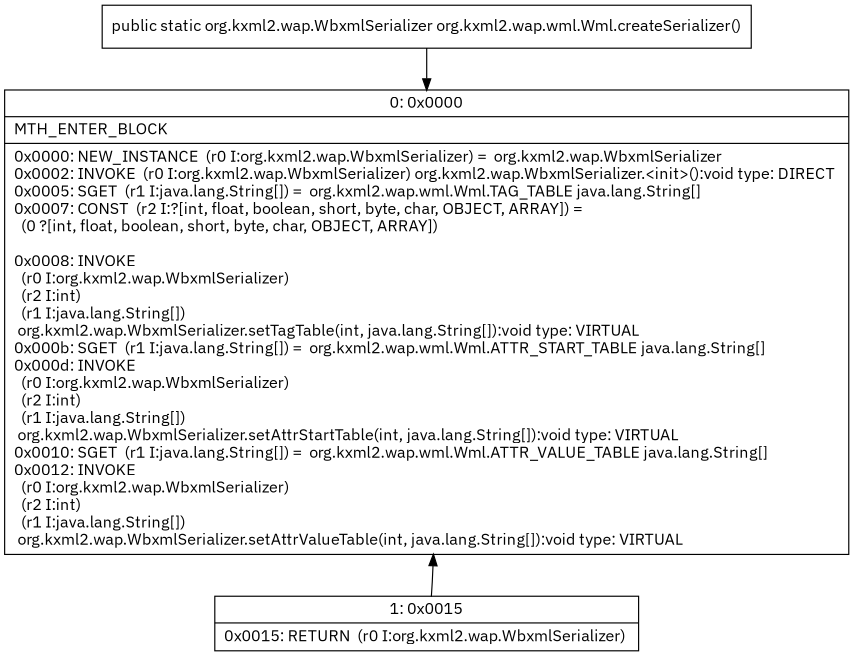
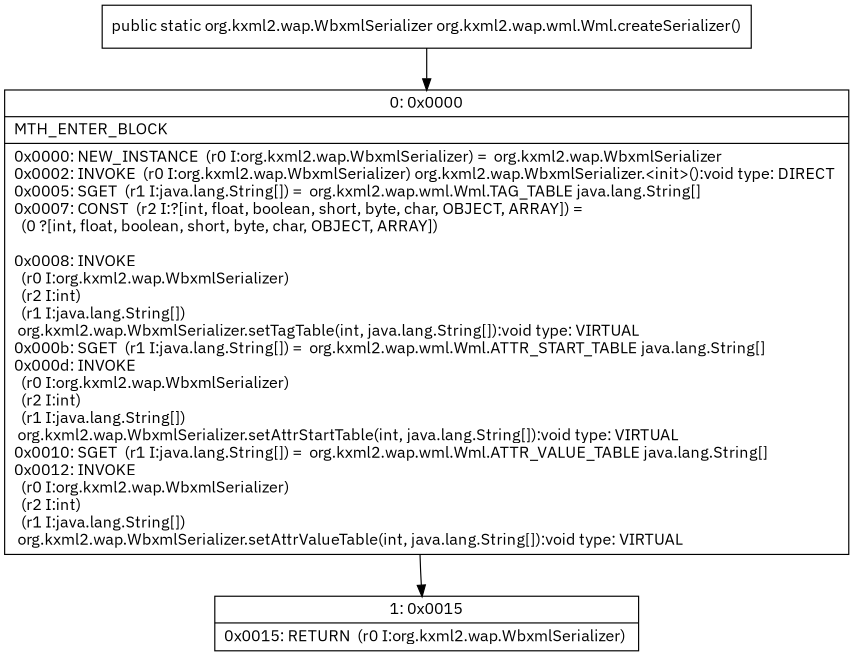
(432, 581) -> (421, 570)
